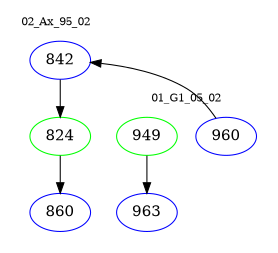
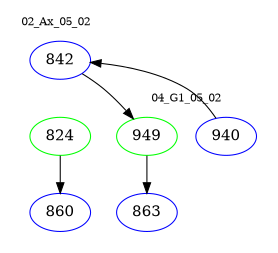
(56, 23) -> (56, 23)
(60, 93) -> (115, 99)
(187, 99) -> (187, 99)
(226, 136) -> (226, 136)
(147, 212) -> (147, 212)
